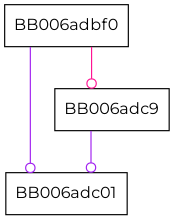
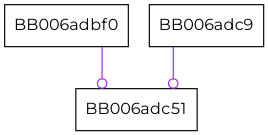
(92, 63) -> none
(66, 194) -> (136, 110)
